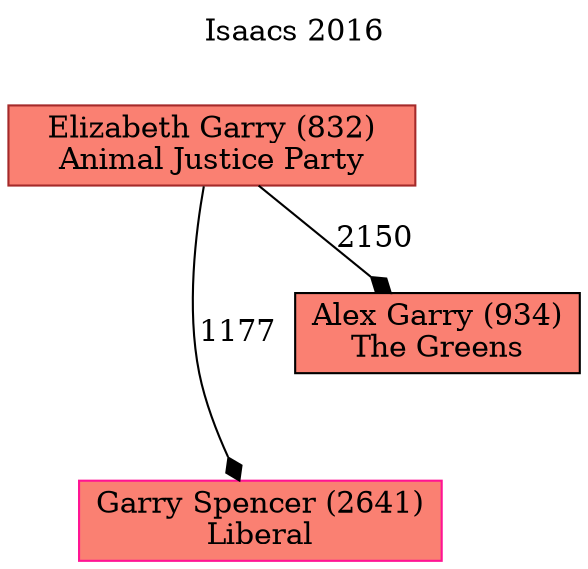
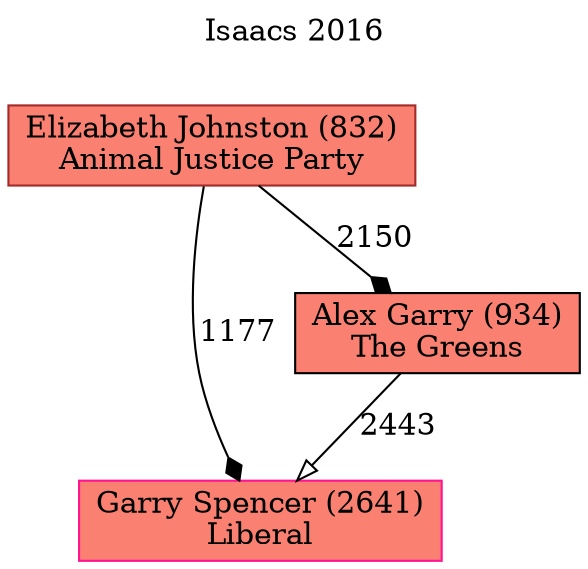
(212, 145) -> (212, 145)
none -> (356, 419)
